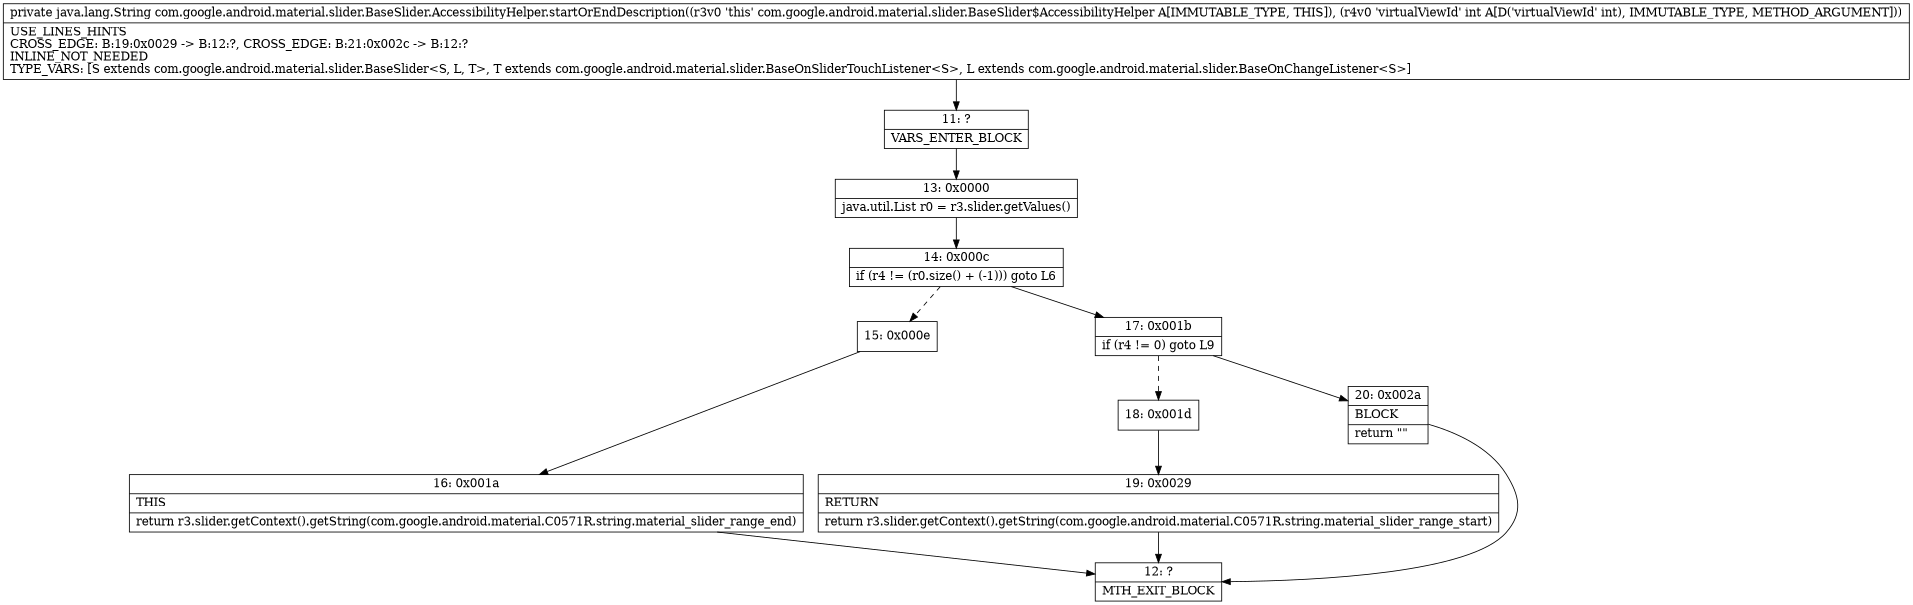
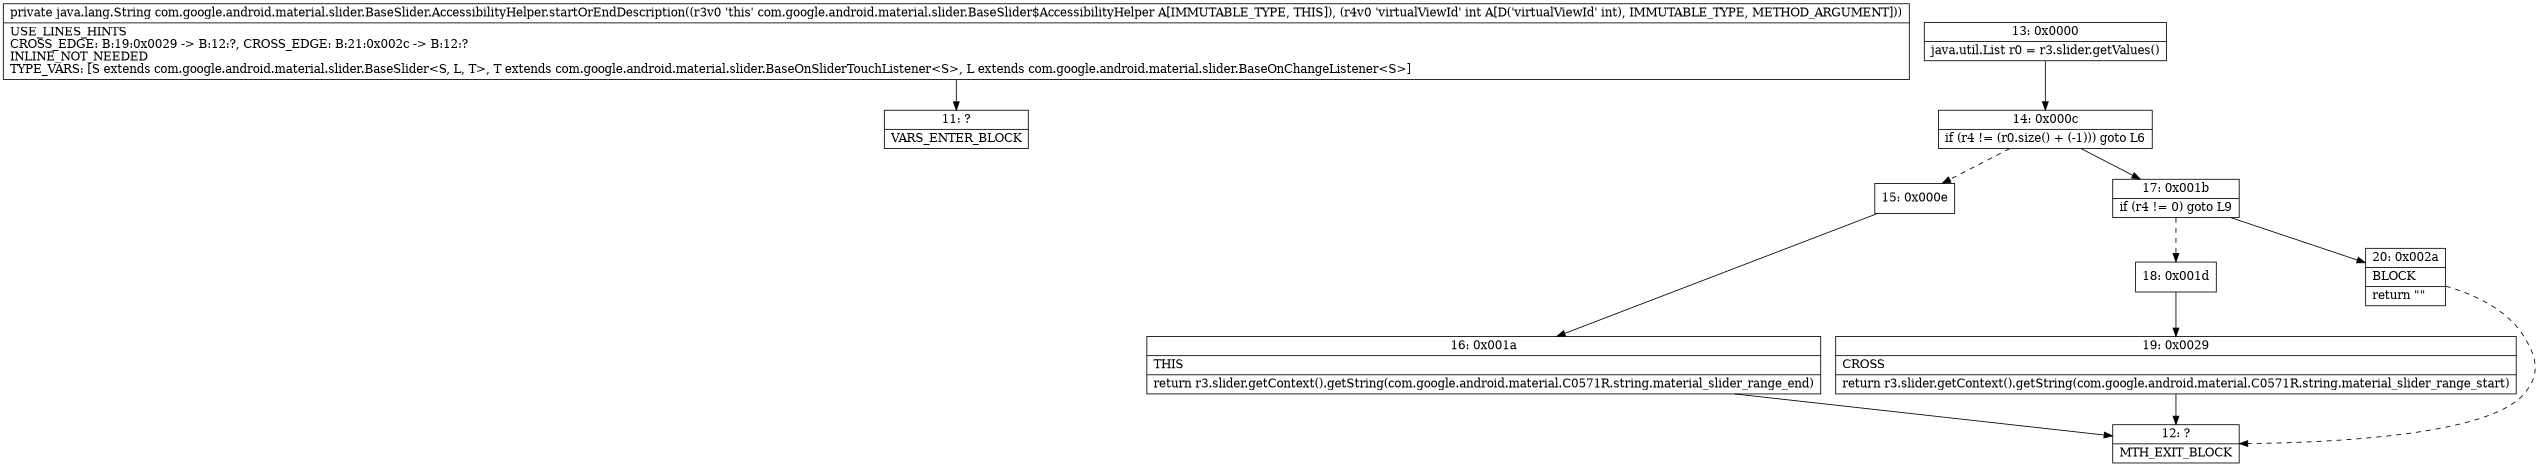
(956, 160) -> none
(852, 503) -> (1864, 365)
(1450, 560) -> (2468, 422)
